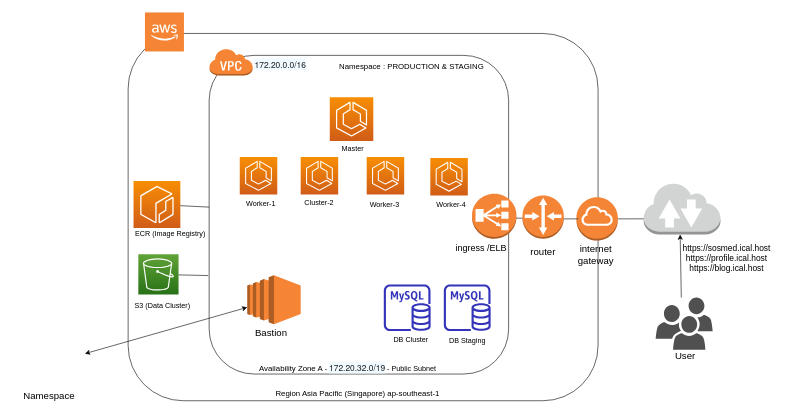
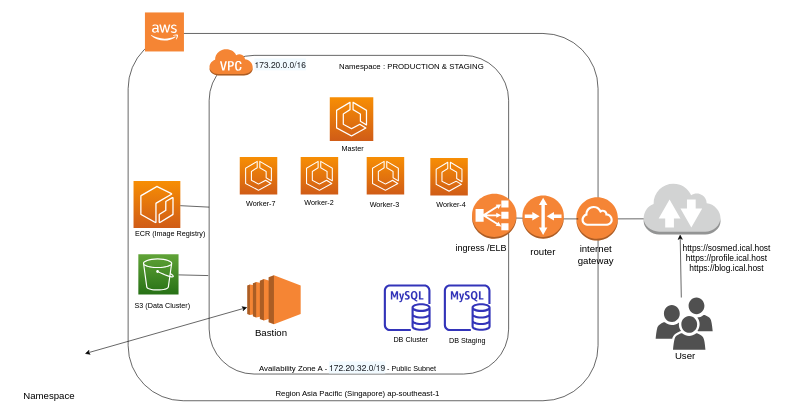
(281, 65) -> (281, 65)
(319, 203) -> (319, 203)
(261, 204) -> (261, 204)
